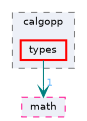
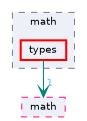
(43, 22) -> (43, 22)
